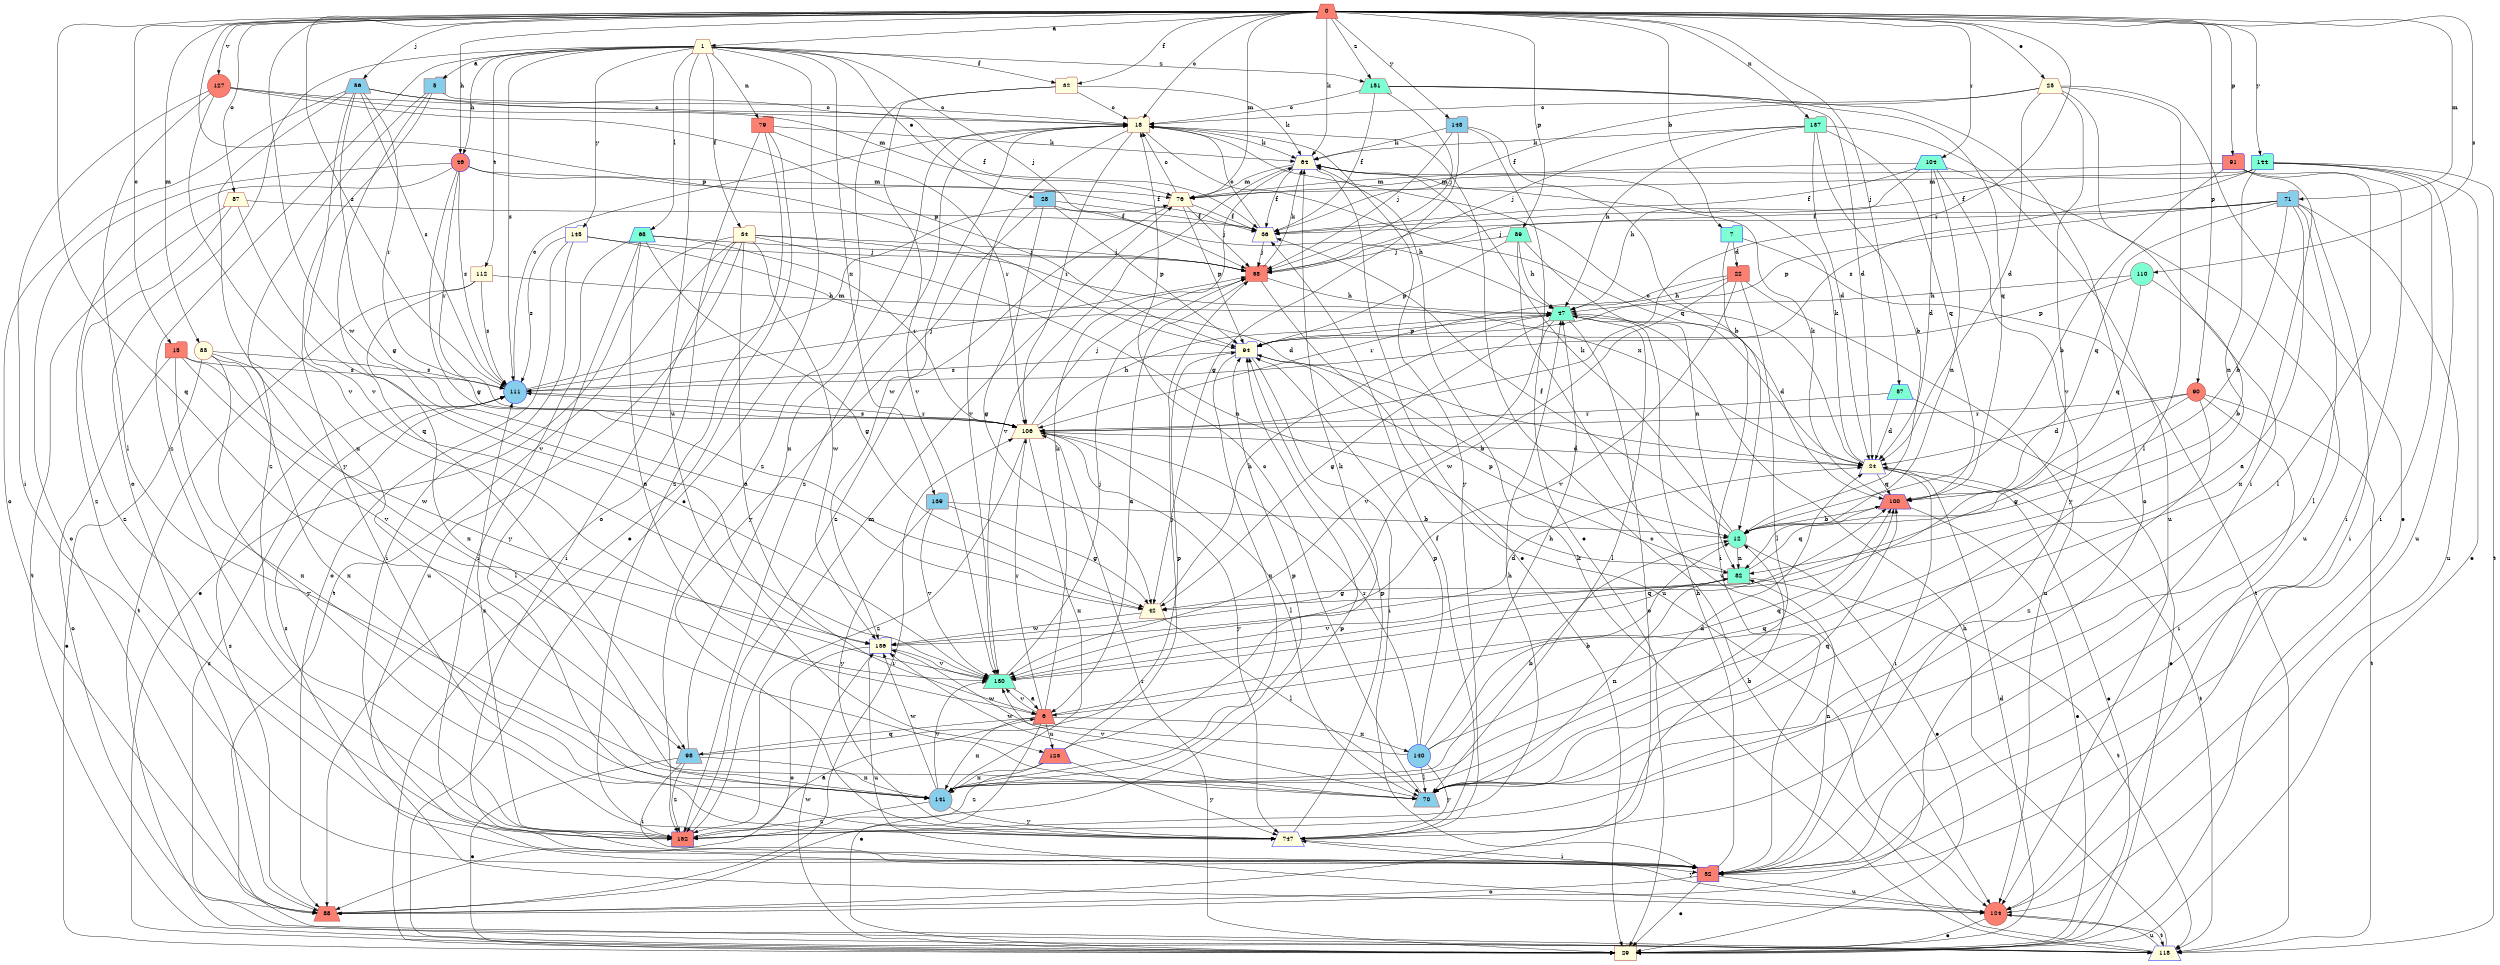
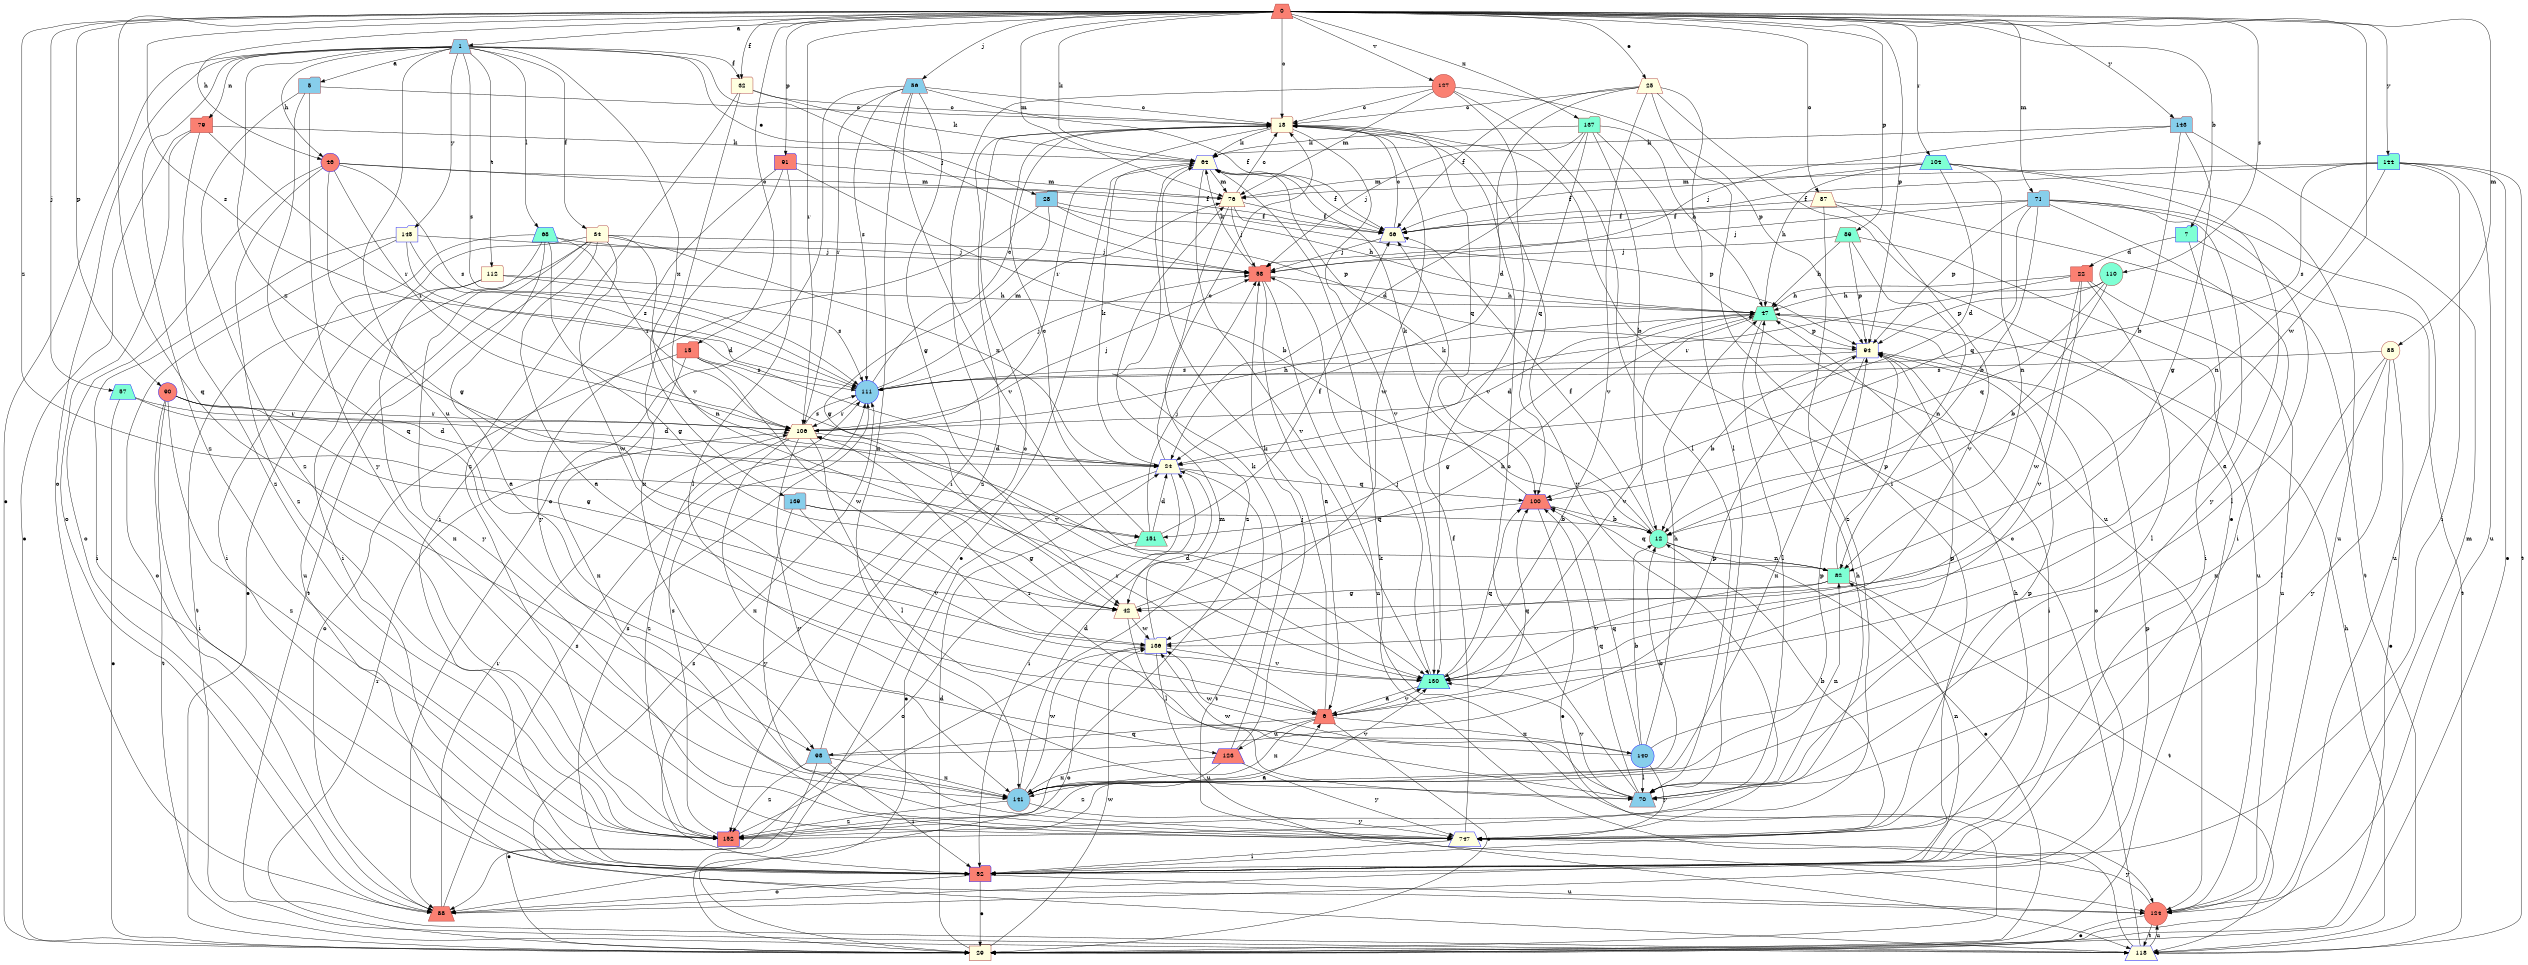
(703, 46) -> (460, 46)
(1881, 115) -> (1353, 519)
(2196, 392) -> (168, 392)
(790, 449) -> (1025, 449)
(1584, 539) -> (2469, 539)
(1000, 681) -> (1434, 681)
